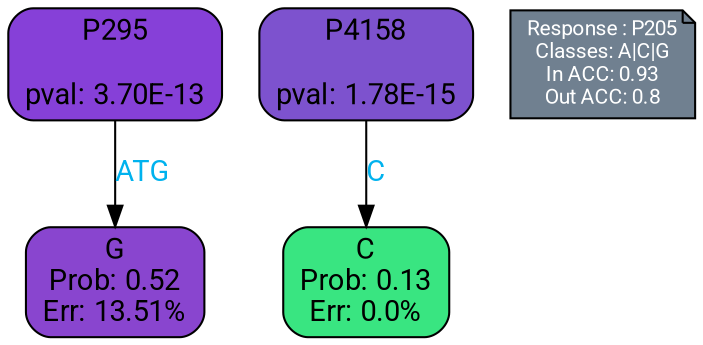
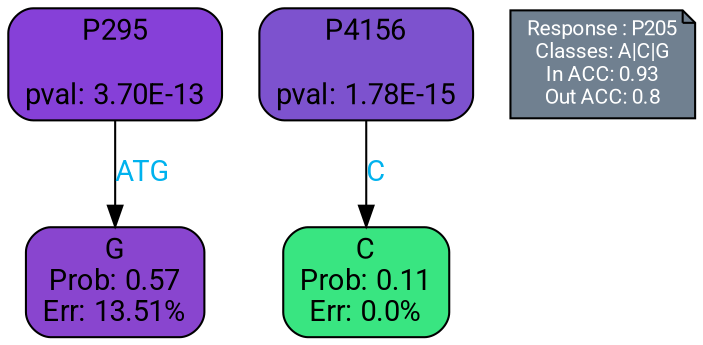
(366, 64) -> (366, 64)
(115, 282) -> (115, 282)
(366, 282) -> (366, 282)
